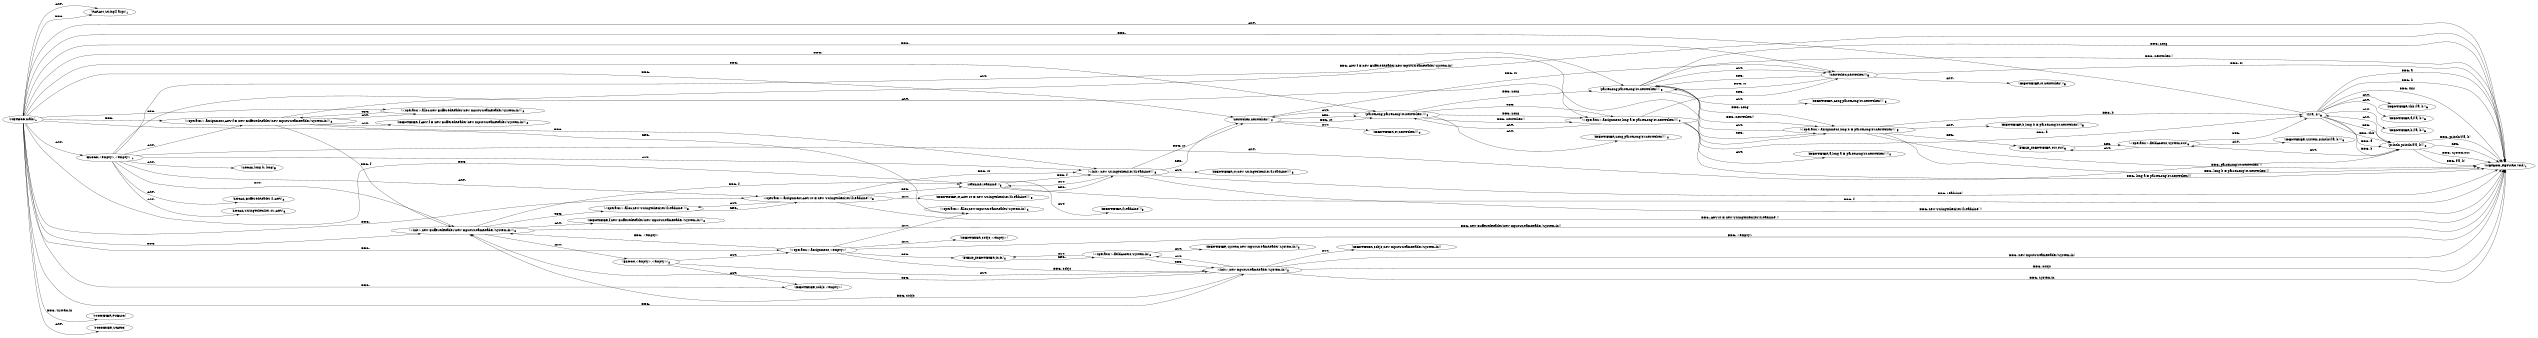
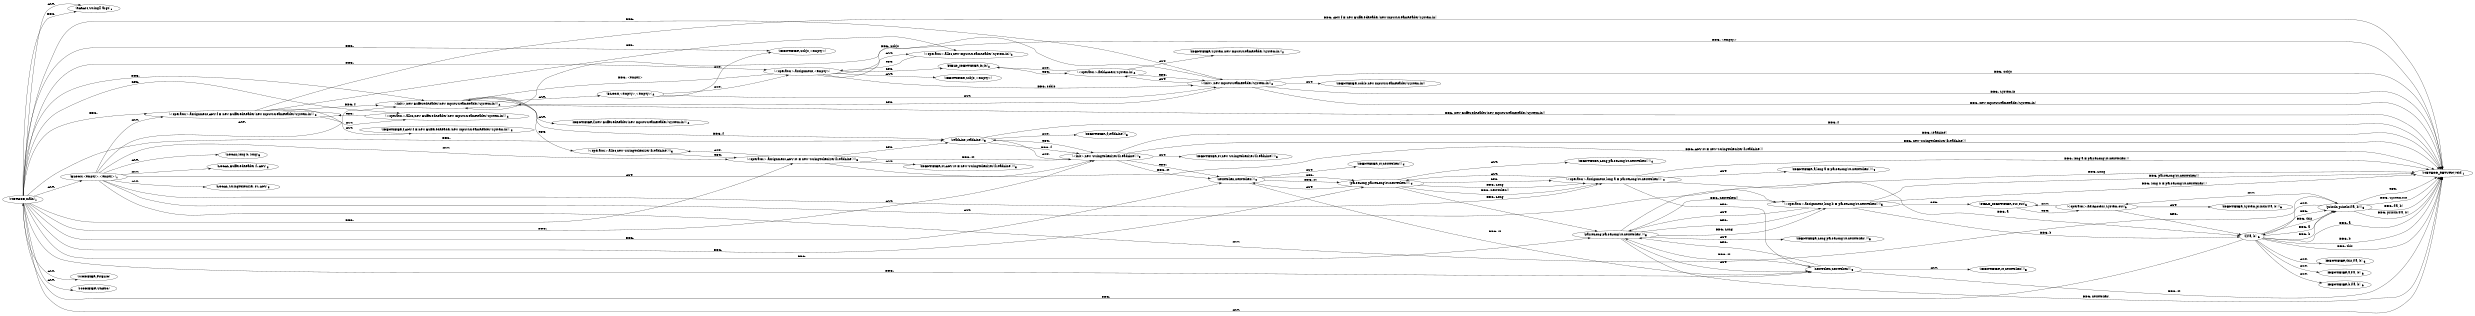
none -> (880, 67)
(2042, 125) -> none
(60, 311) -> (52, 271)
